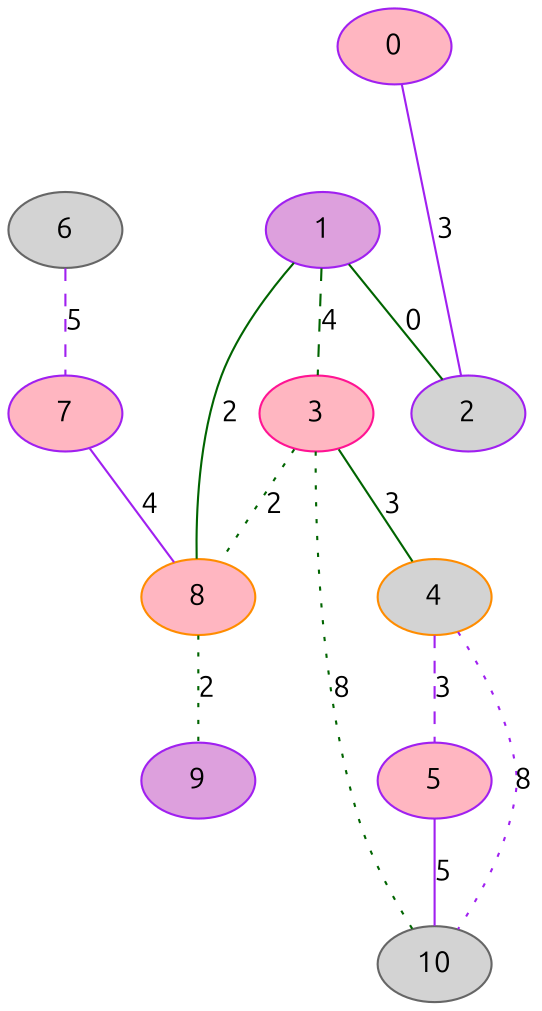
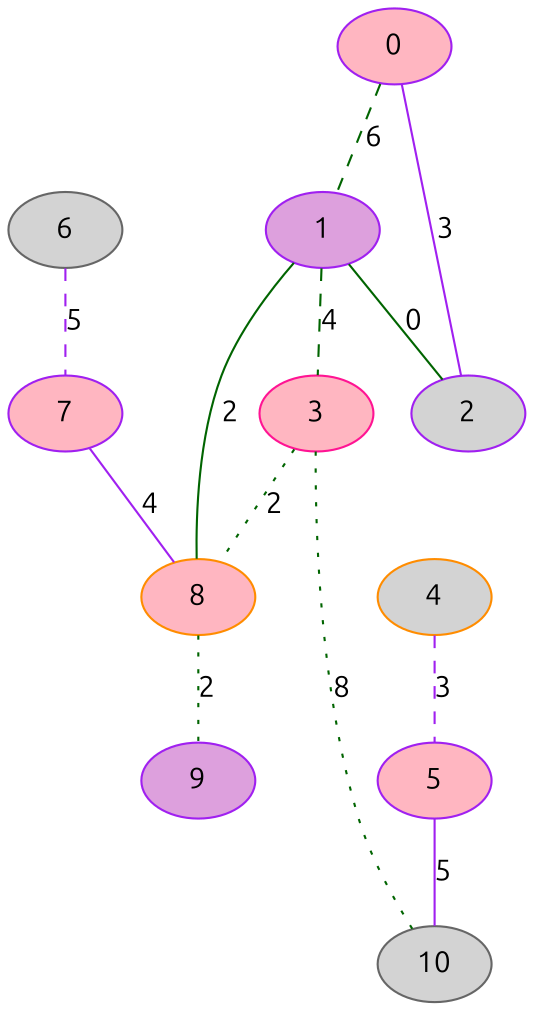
none -> (359, 139)
(376, 505) -> none
(517, 781) -> none
